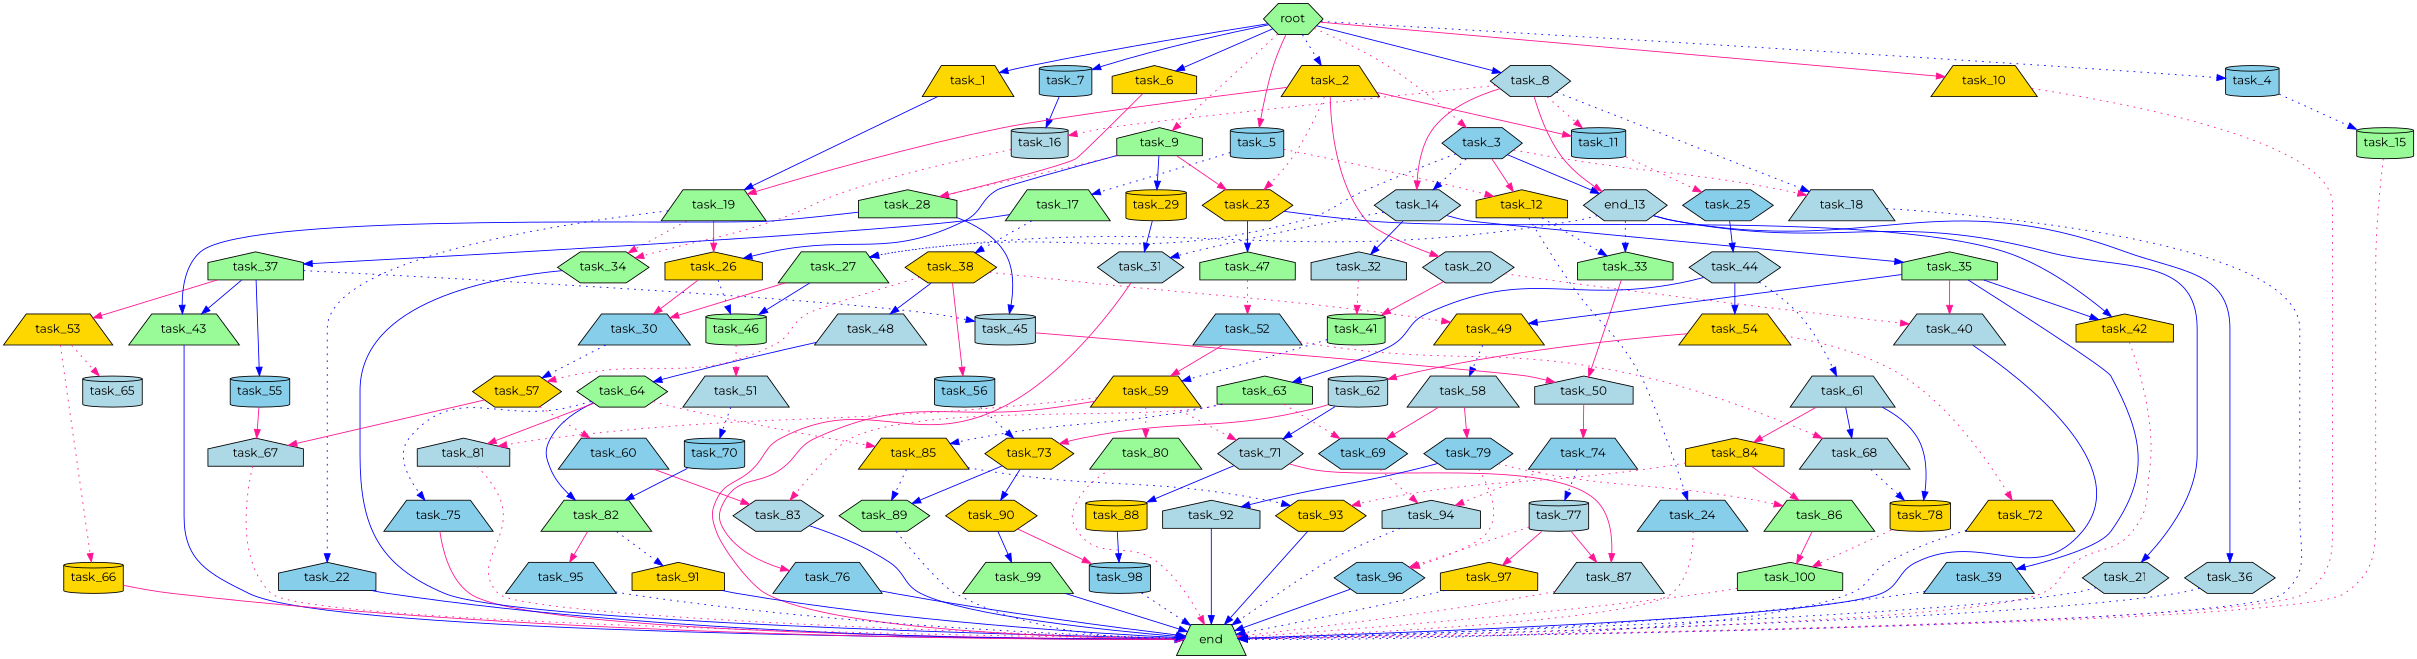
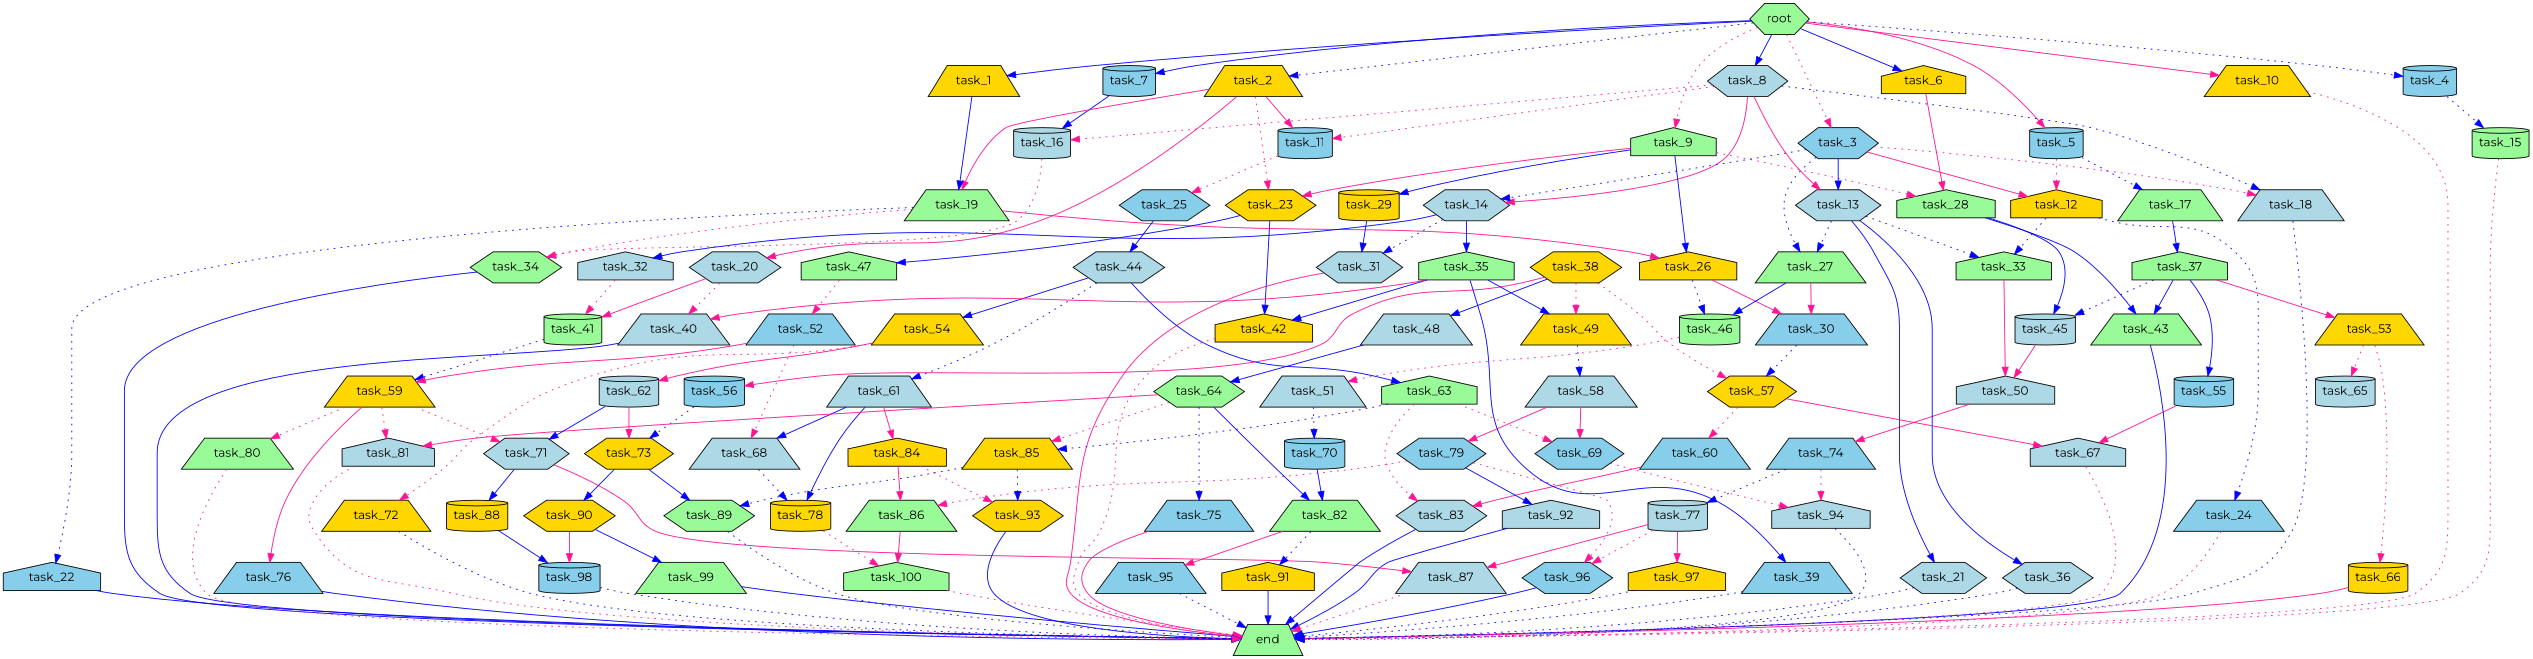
(1625, 205) -> (1838, 205)
(1007, 235) -> none
